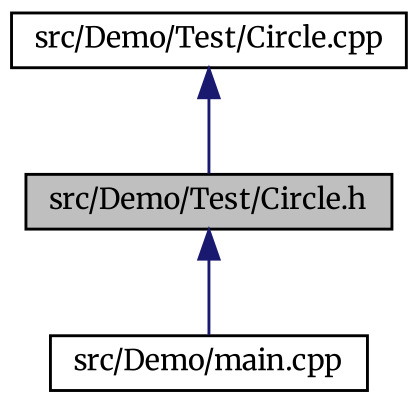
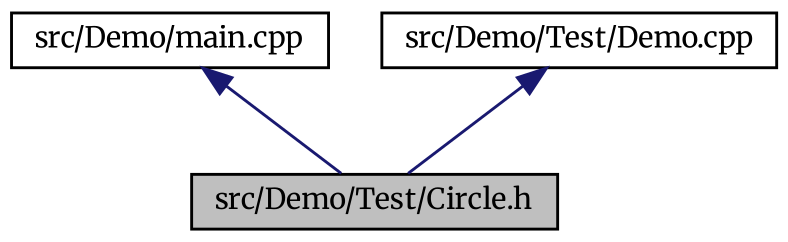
(209, 40) -> (579, 40)
(209, 297) -> (284, 130)
